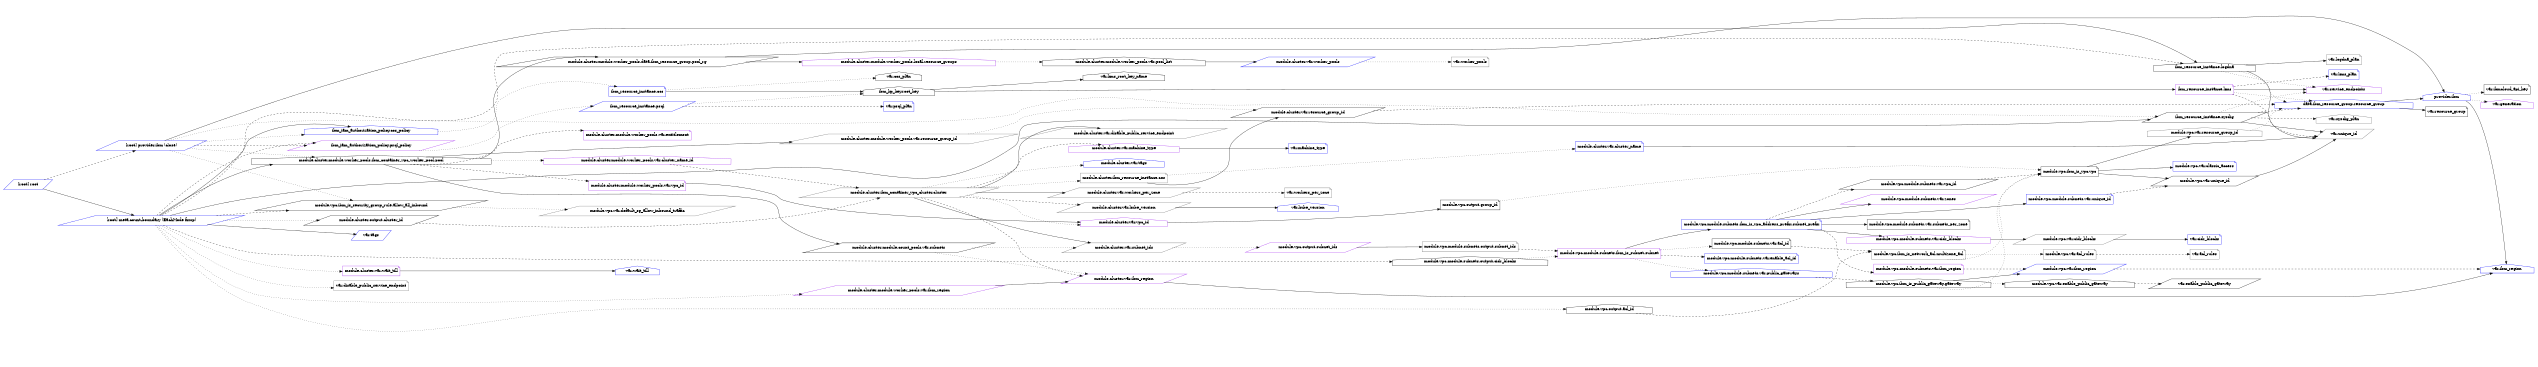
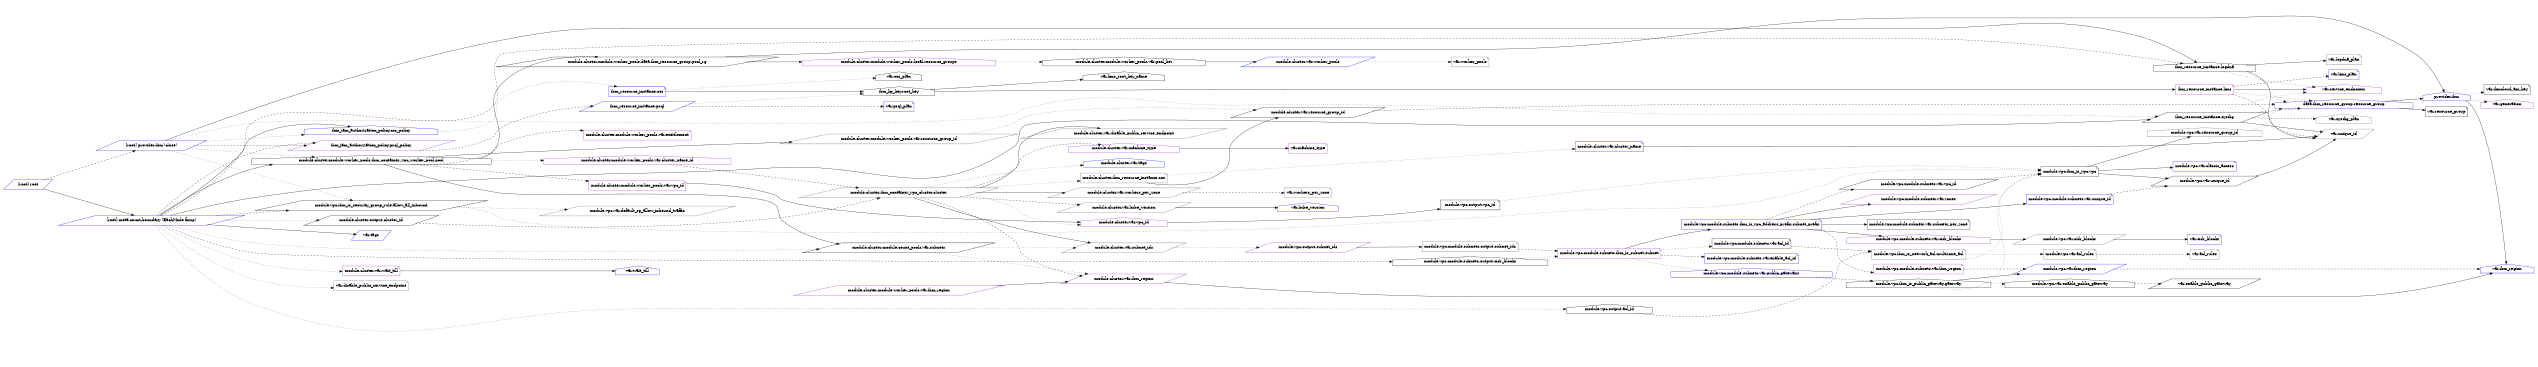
(503, 127) -> (503, 127)
(1308, 148) -> (1308, 148)
(1470, 205) -> (1470, 205)
none -> (1249, 229)
(466, 302) -> (492, 251)
